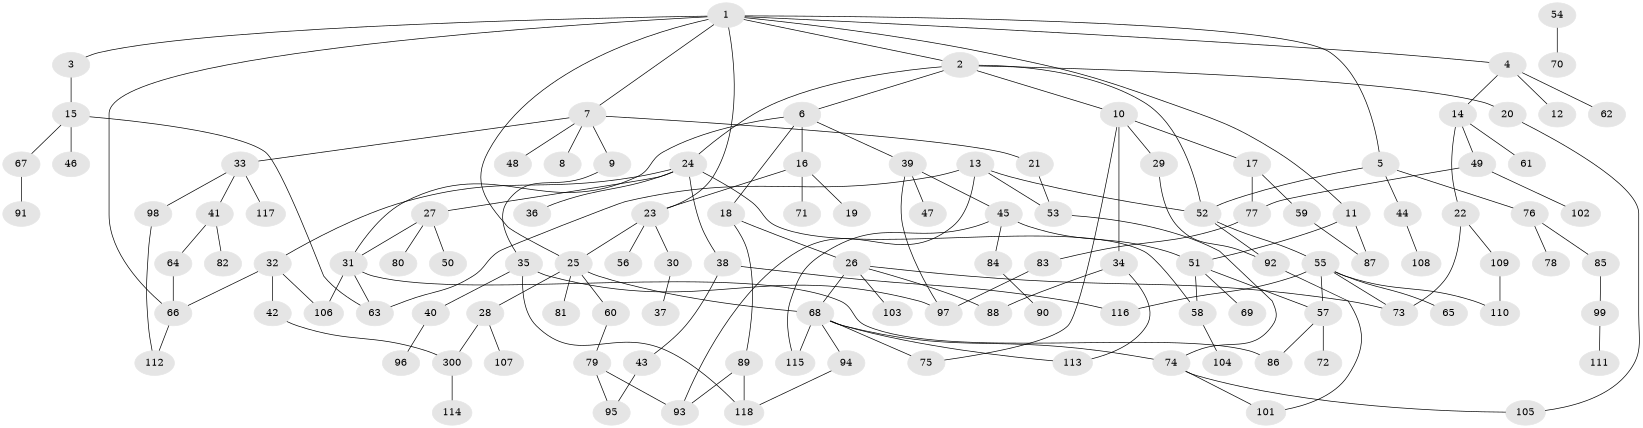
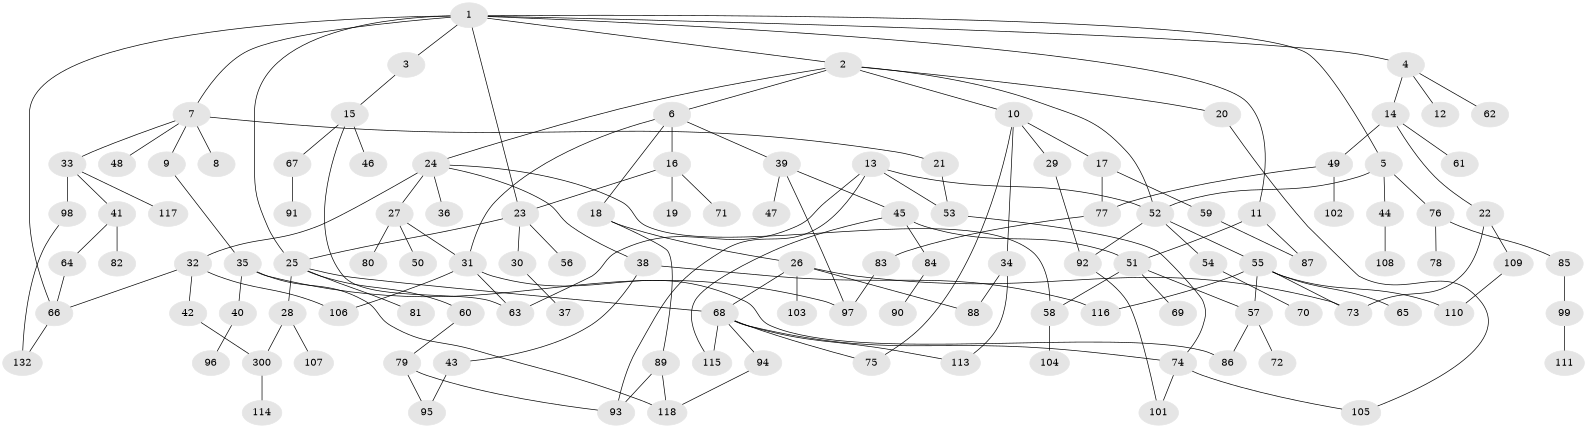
none -> (1182, 239)
(155, 363) -> (23, 363)
